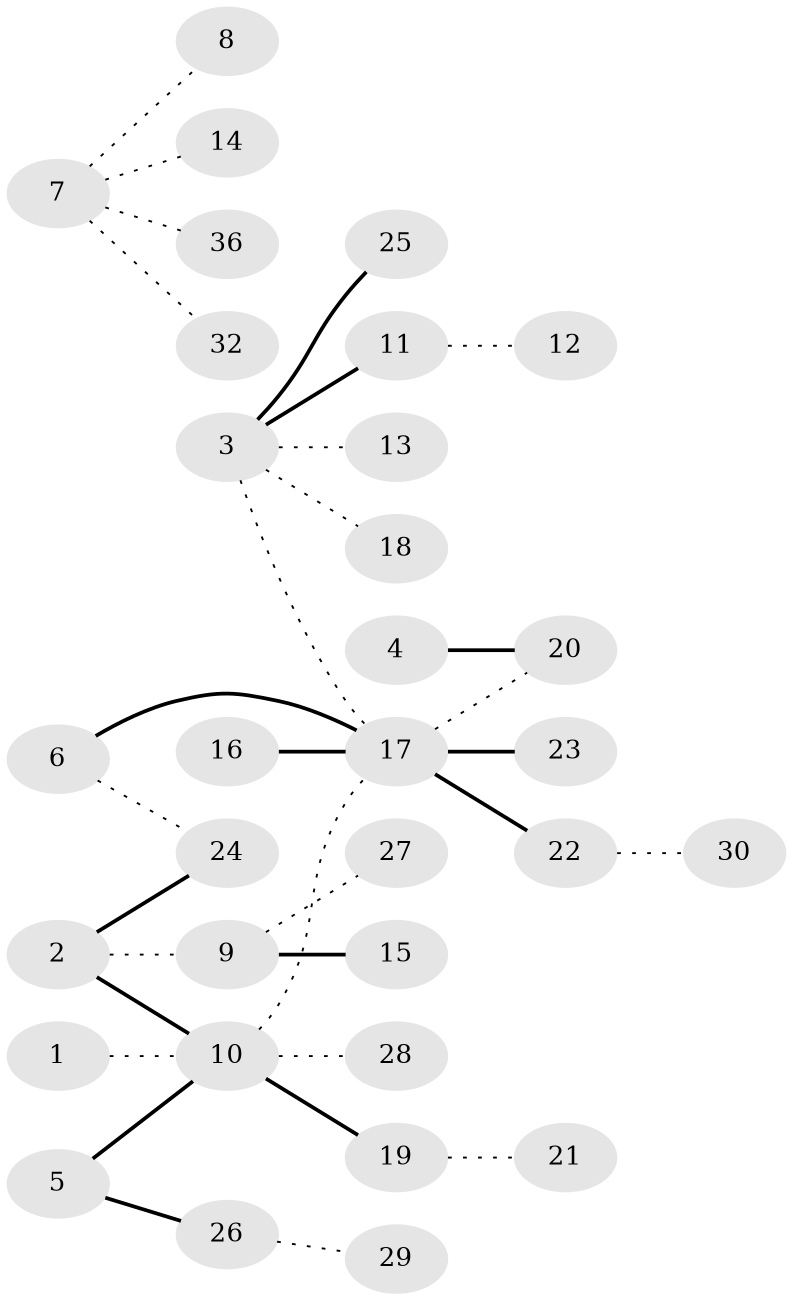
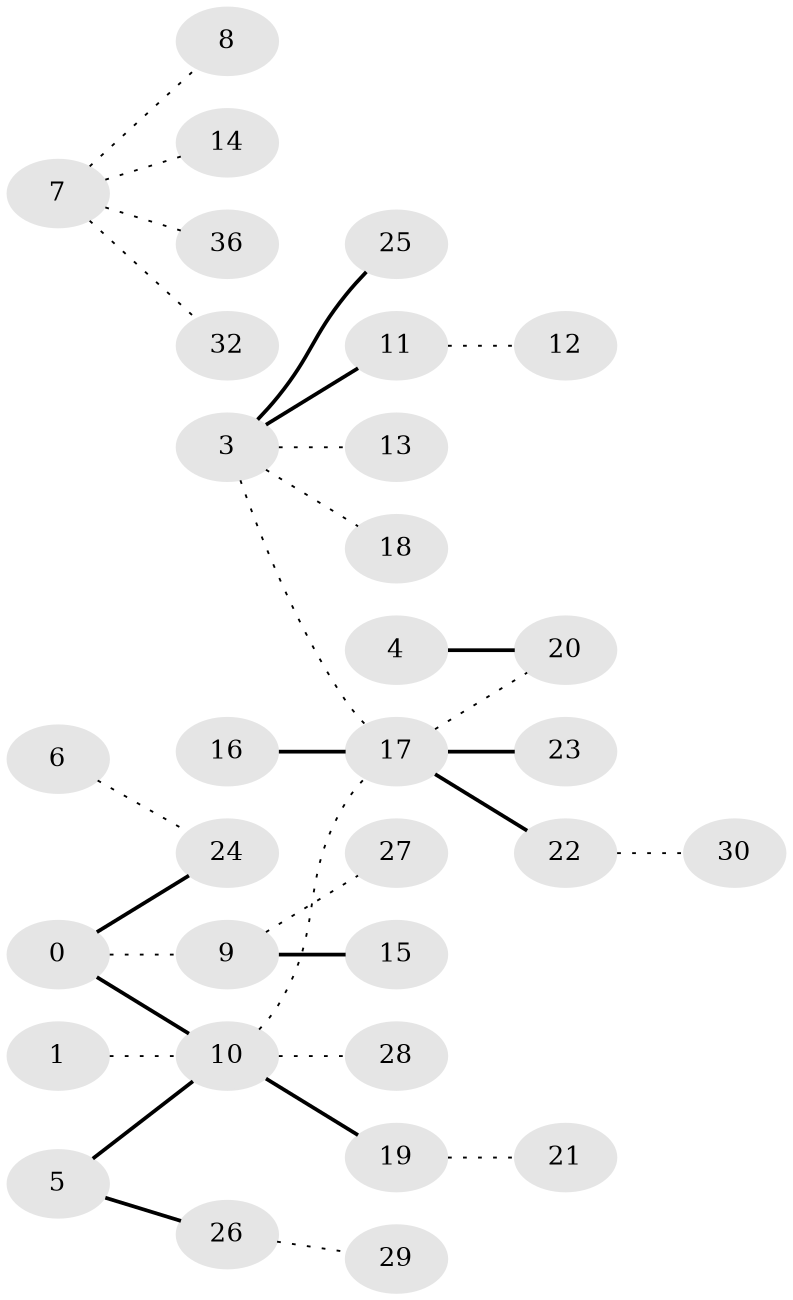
(225, 694) -> none
(58, 955) -> (58, 955)
